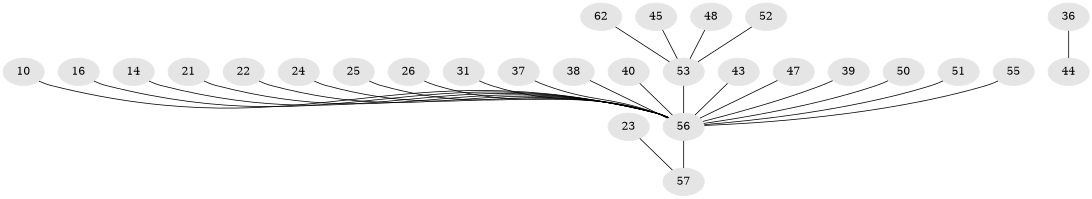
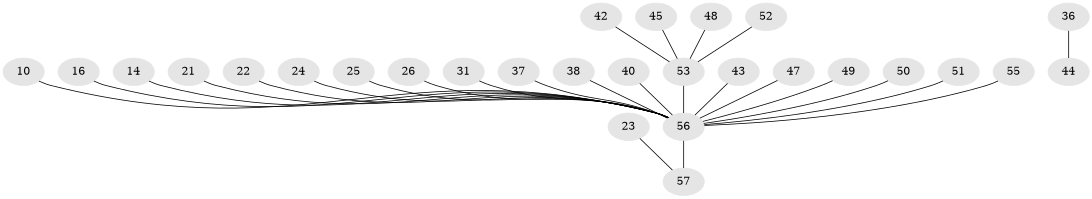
(601, 17) -> (601, 17)
(849, 72) -> (849, 72)
